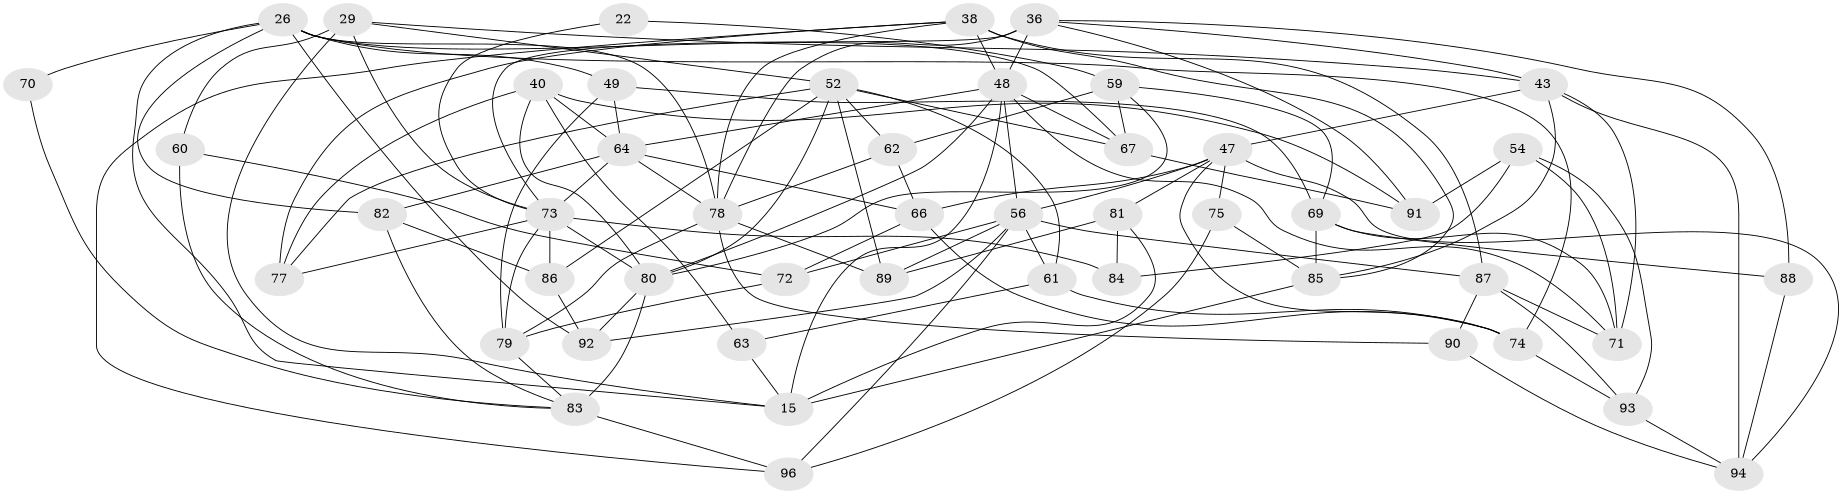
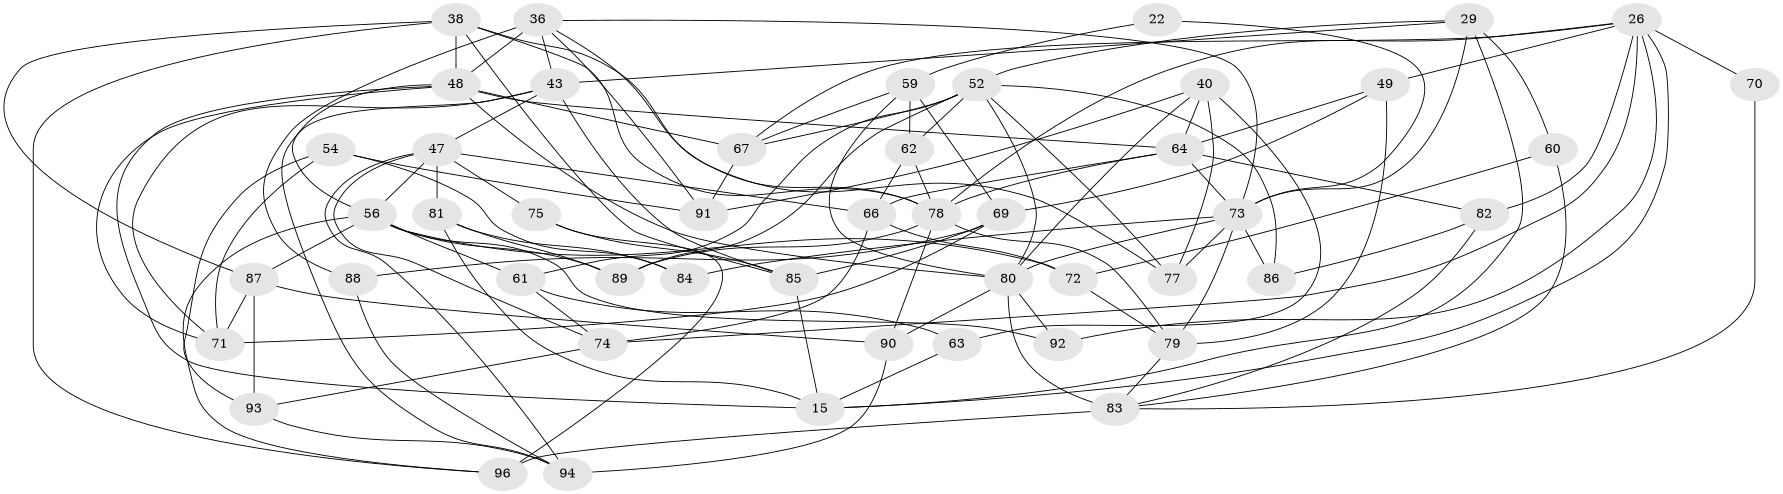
none -> (949, 312)
(569, 313) -> none
